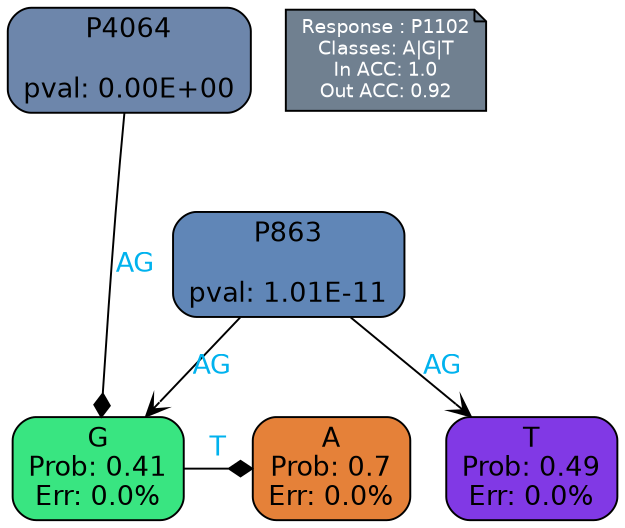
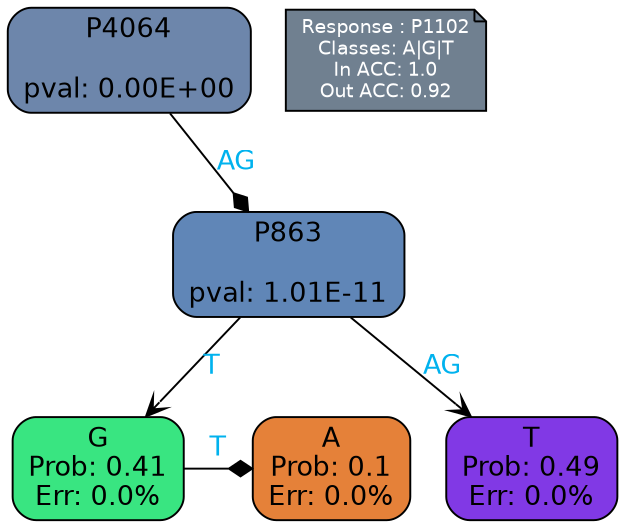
(113, 253) -> (202, 153)
(212, 367) -> (212, 367)
(332, 469) -> (332, 469)
